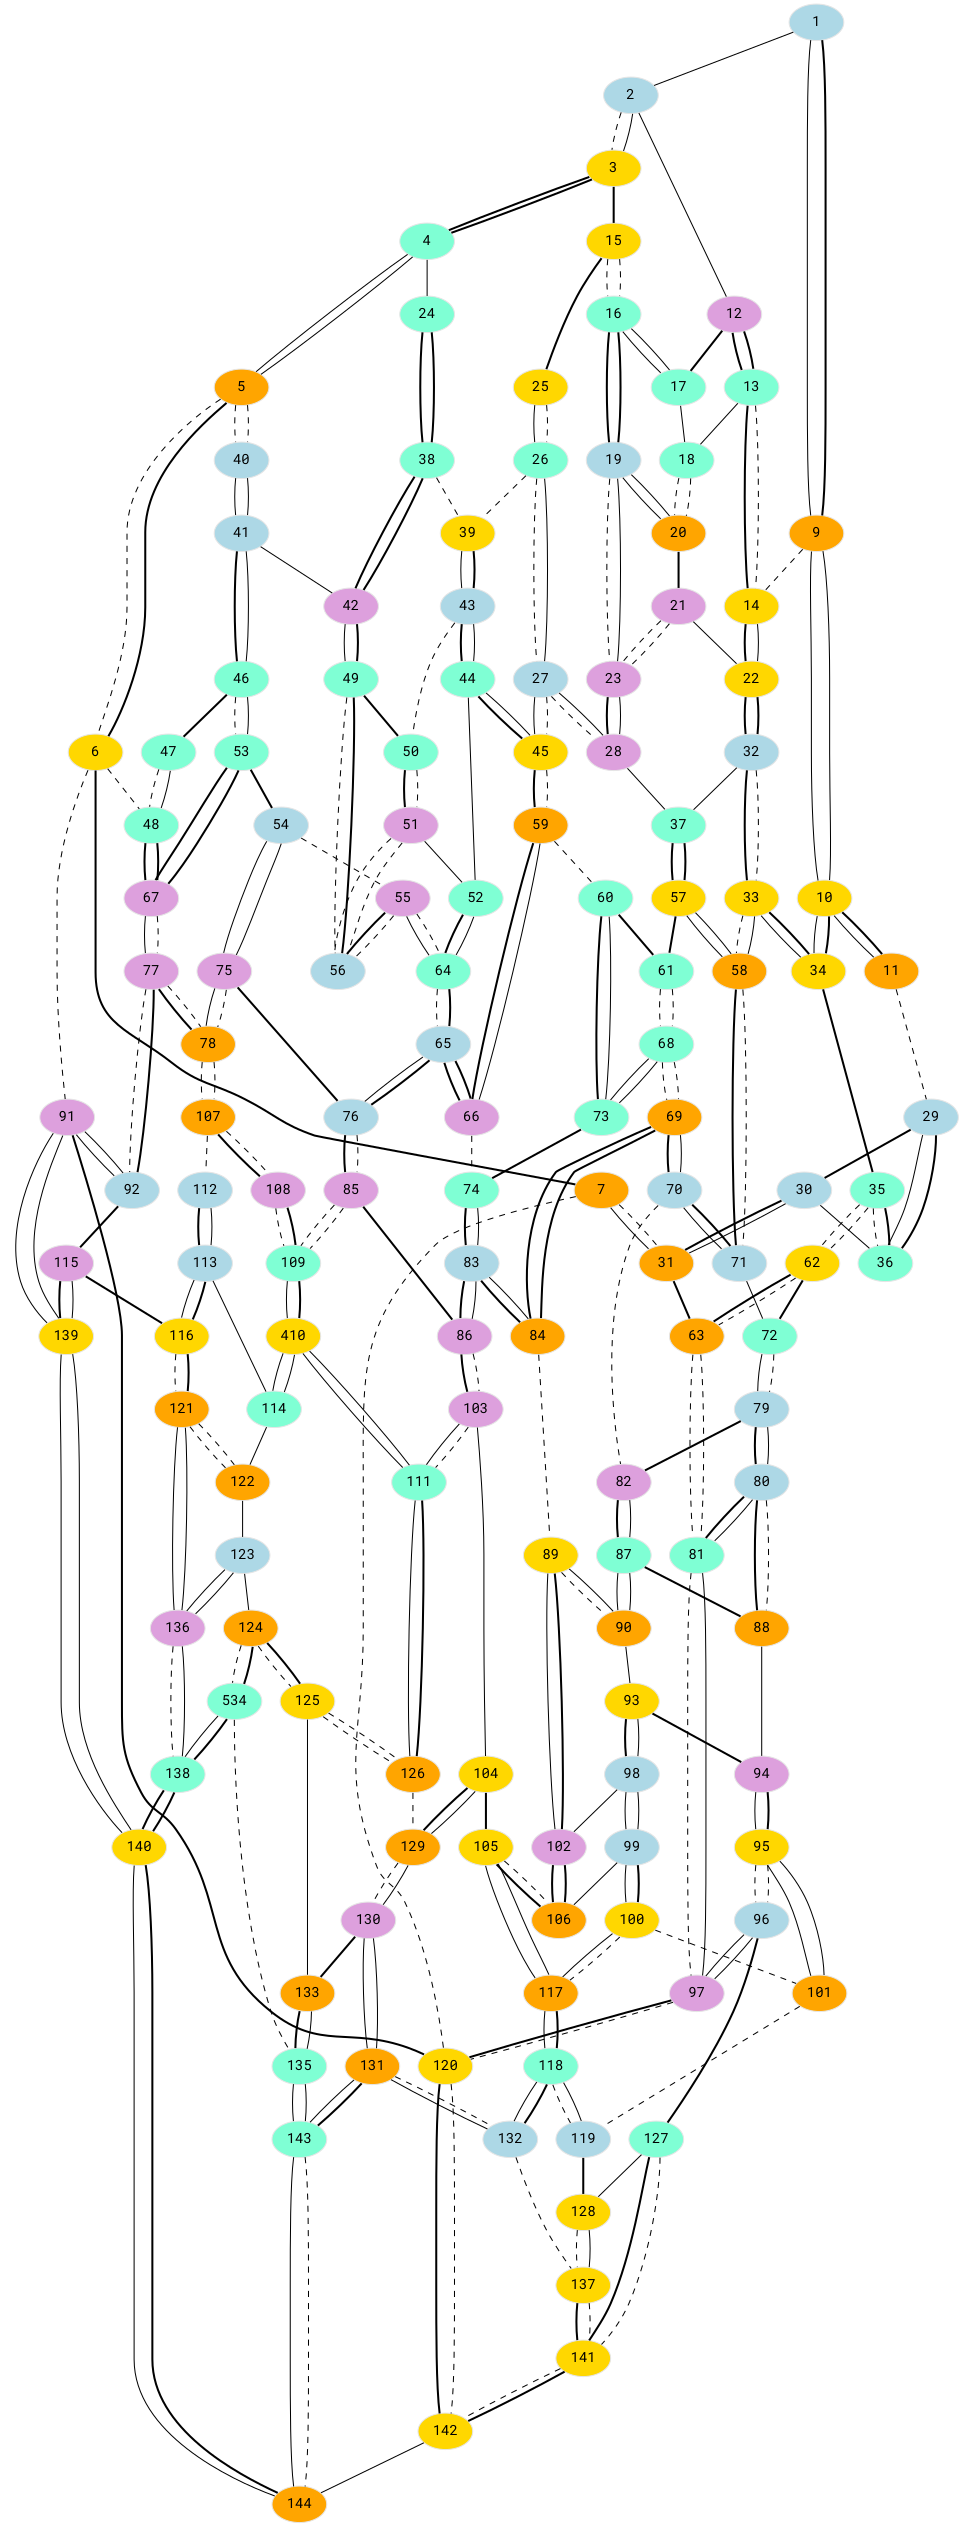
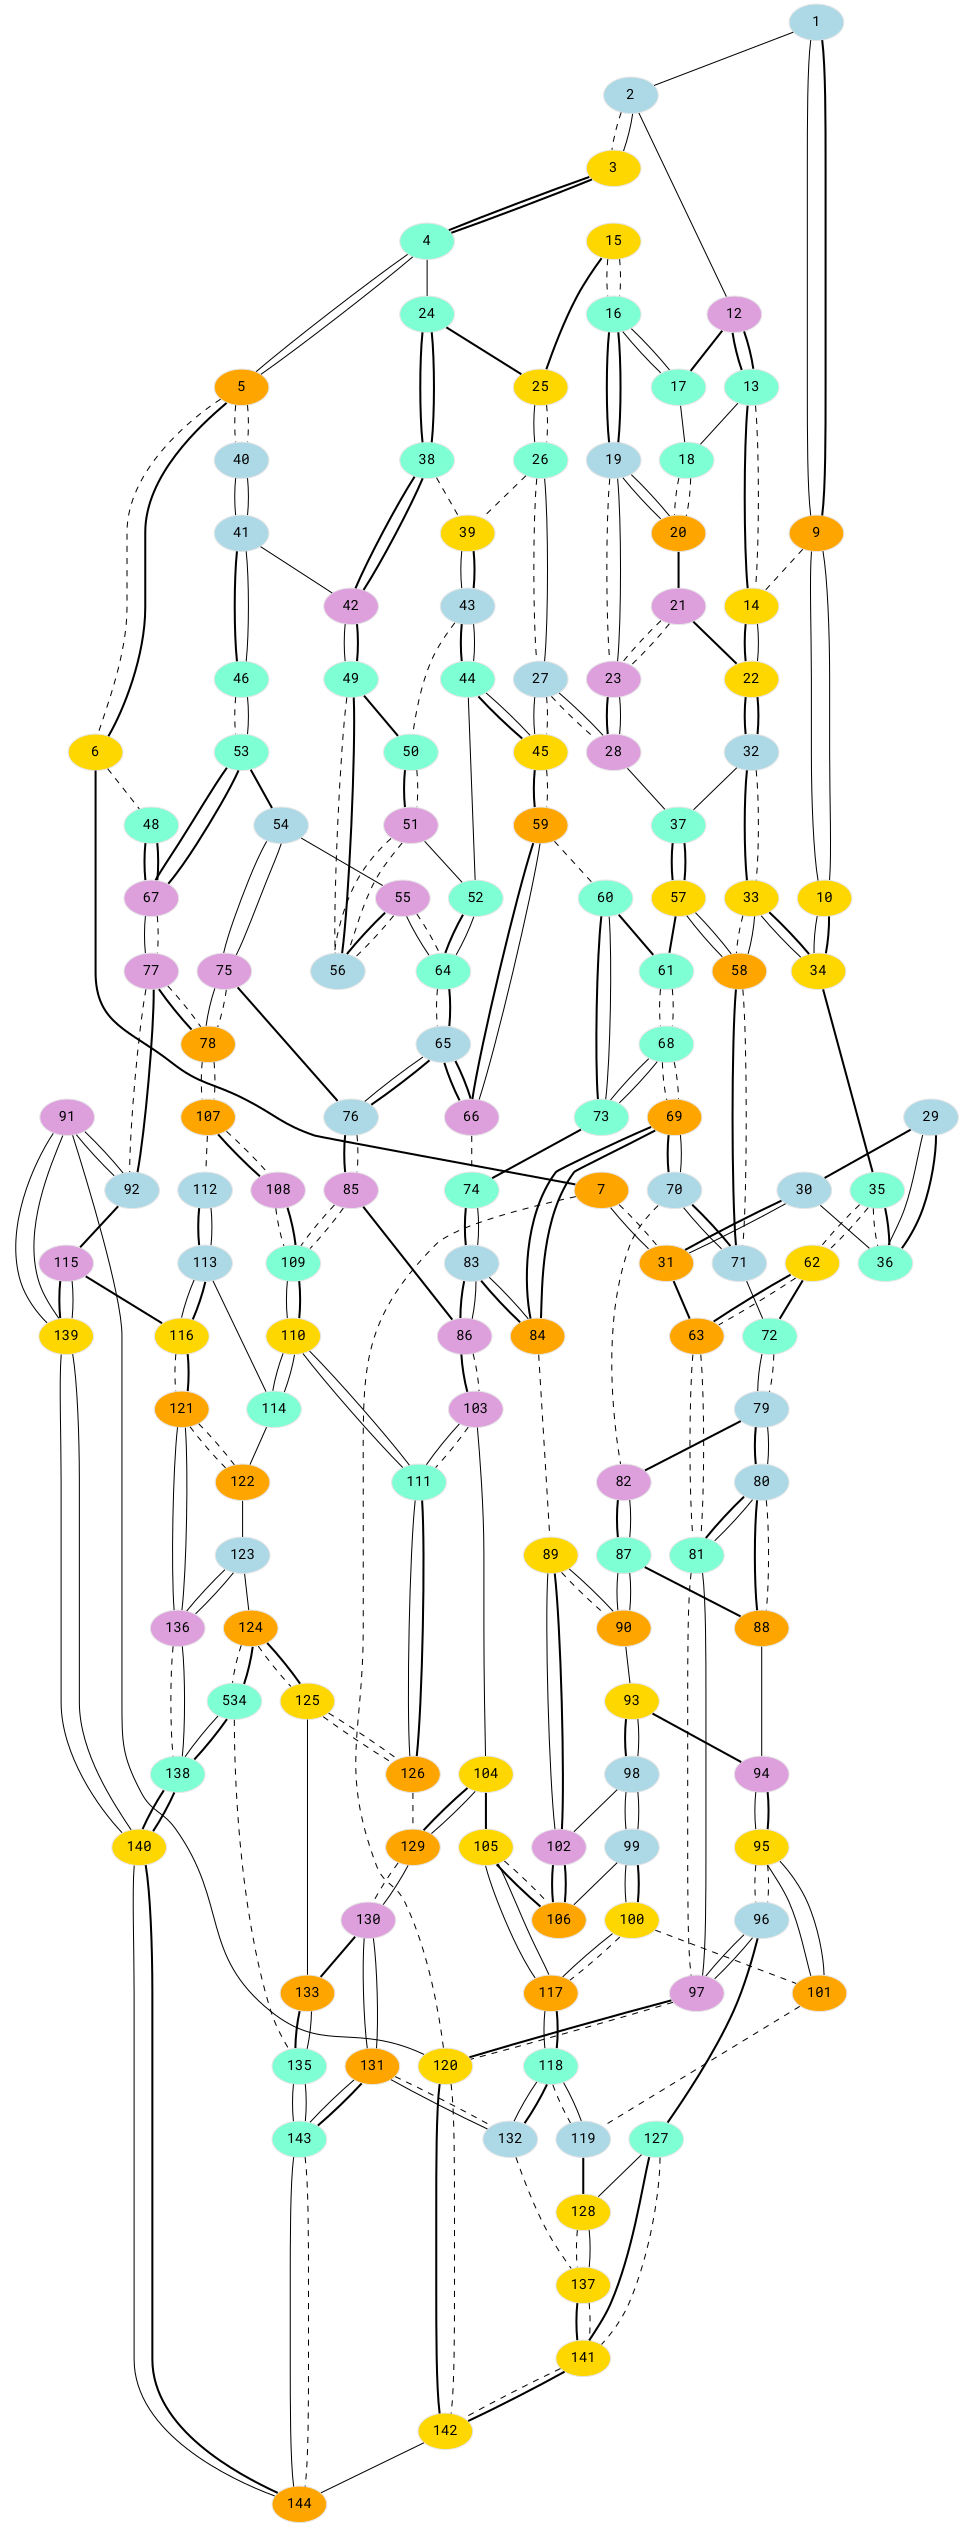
(614, 205) -> none
none -> (484, 351)
(715, 643) -> (715, 643)
(169, 752) -> none
(330, 855) -> (330, 855)
(57, 933) -> none
(891, 971) -> none
(293, 1336) -> (293, 1336)
(122, 1673) -> (122, 1673)
